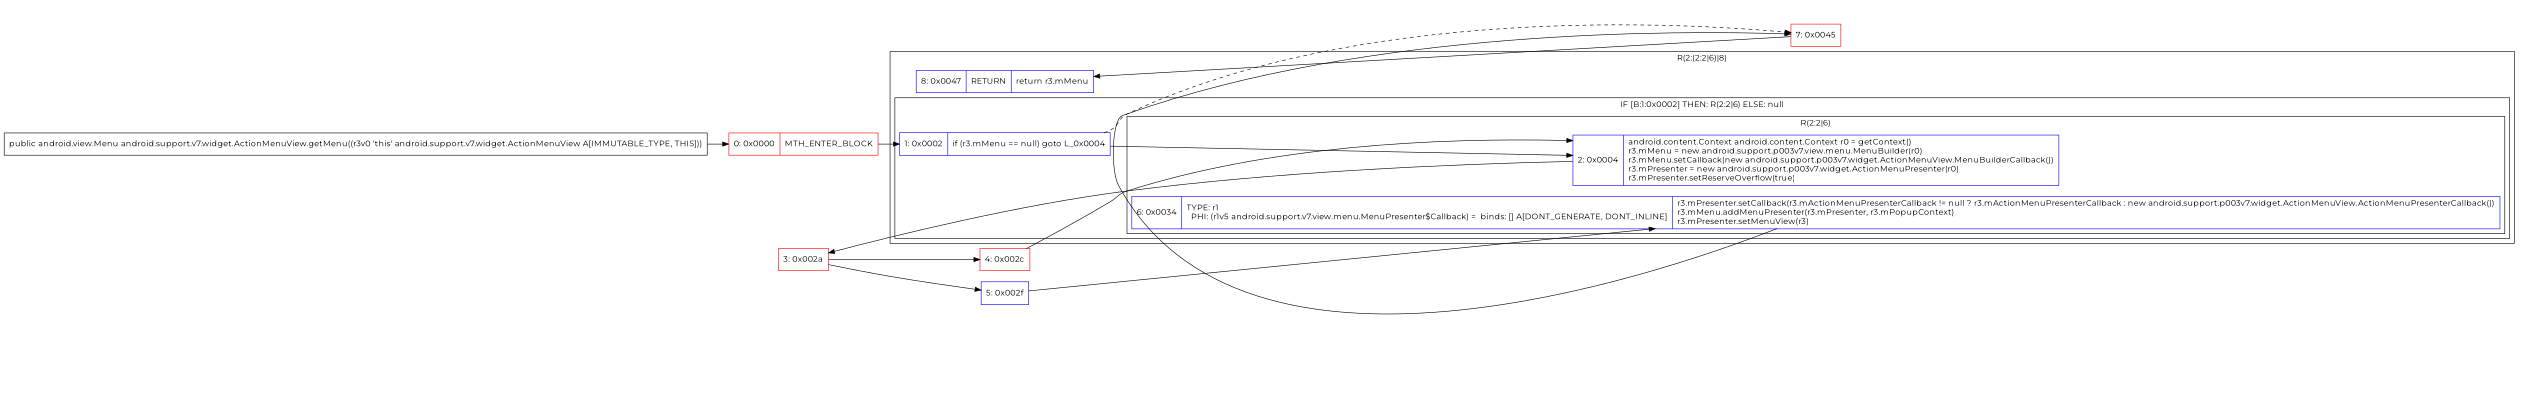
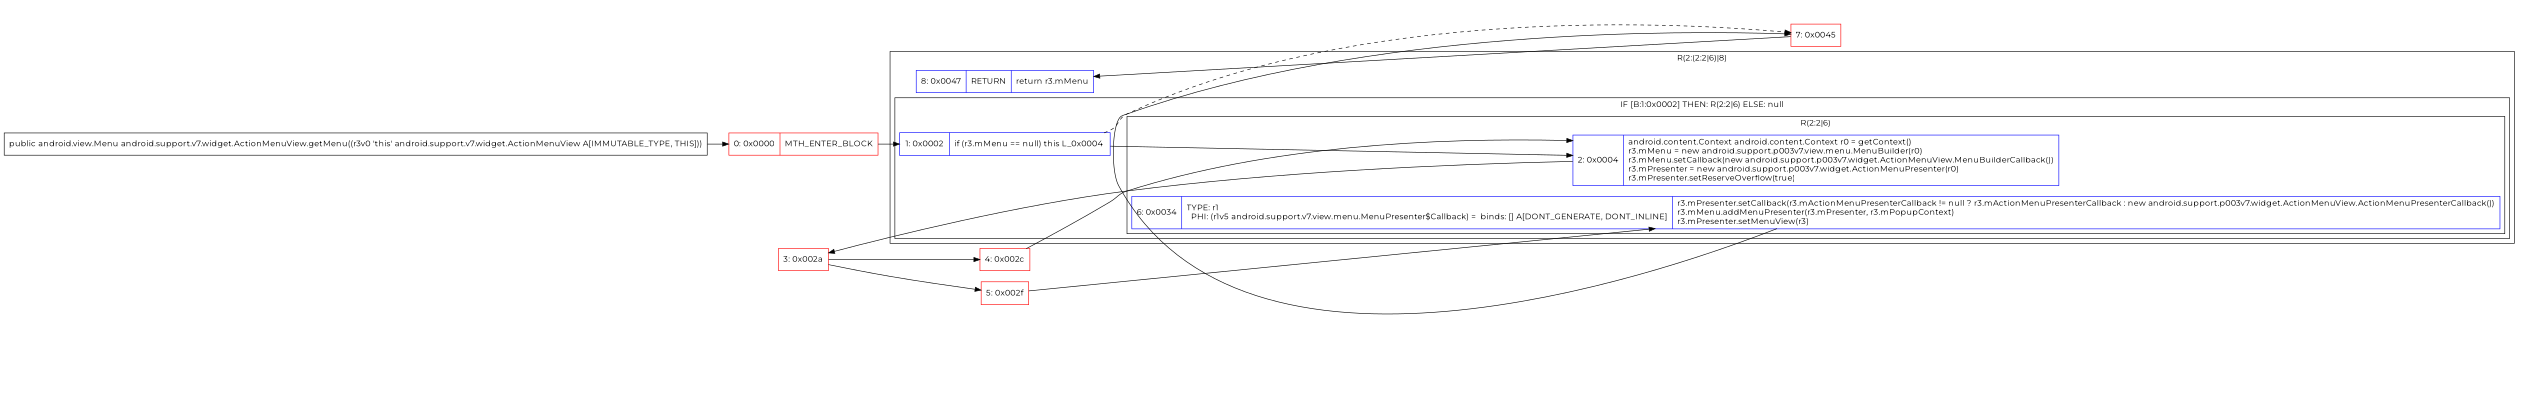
(1029, 144) -> (1029, 144)
(1005, 293) -> (1005, 293)
